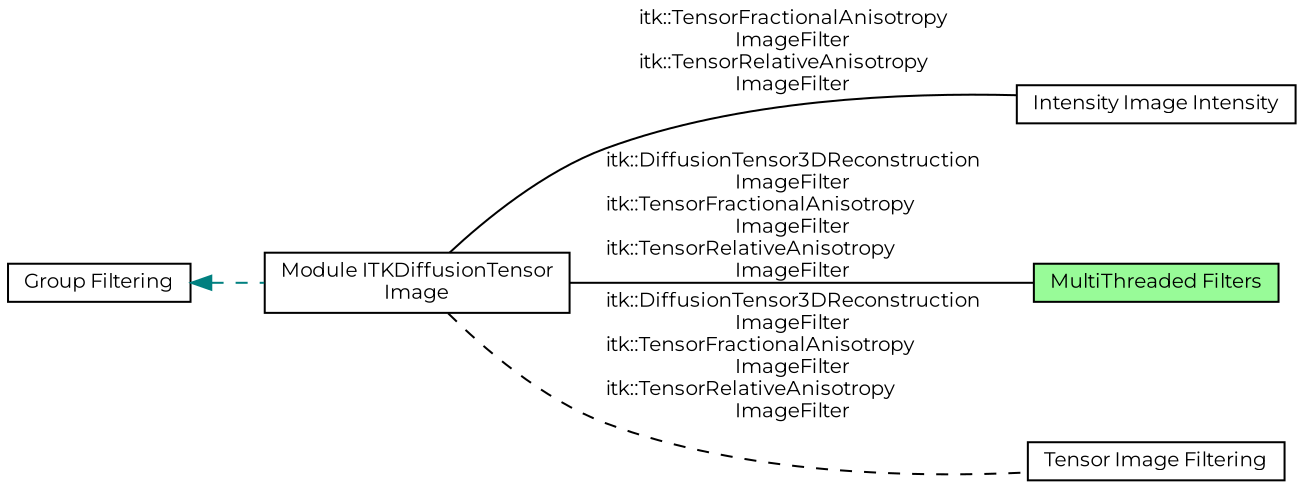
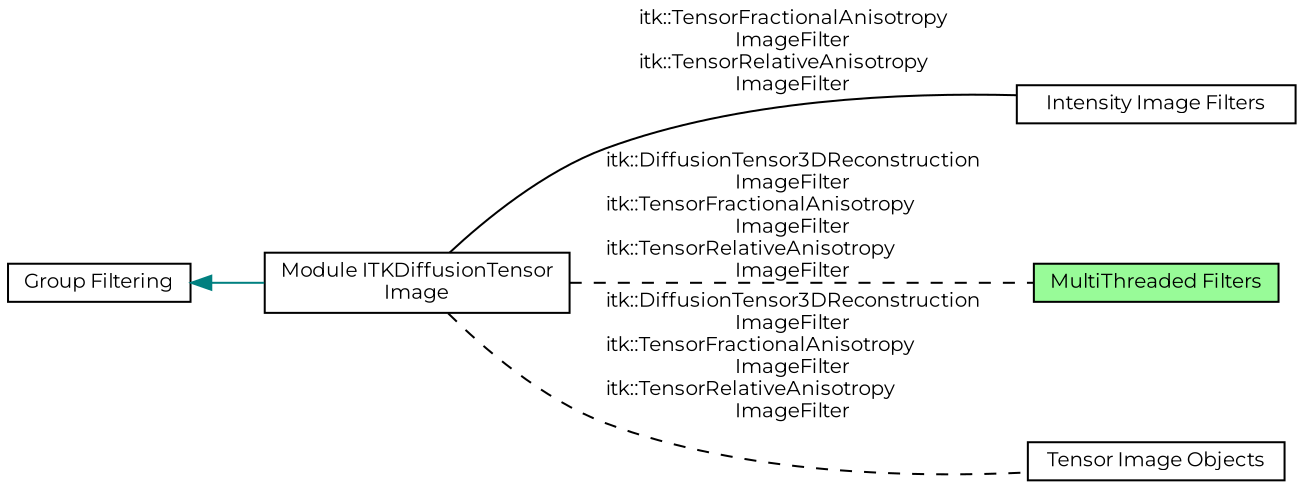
(1156, 104) -> (1156, 104)
(238, 283) -> (238, 283)
(802, 283) -> (802, 283)
(1156, 461) -> (1156, 461)
